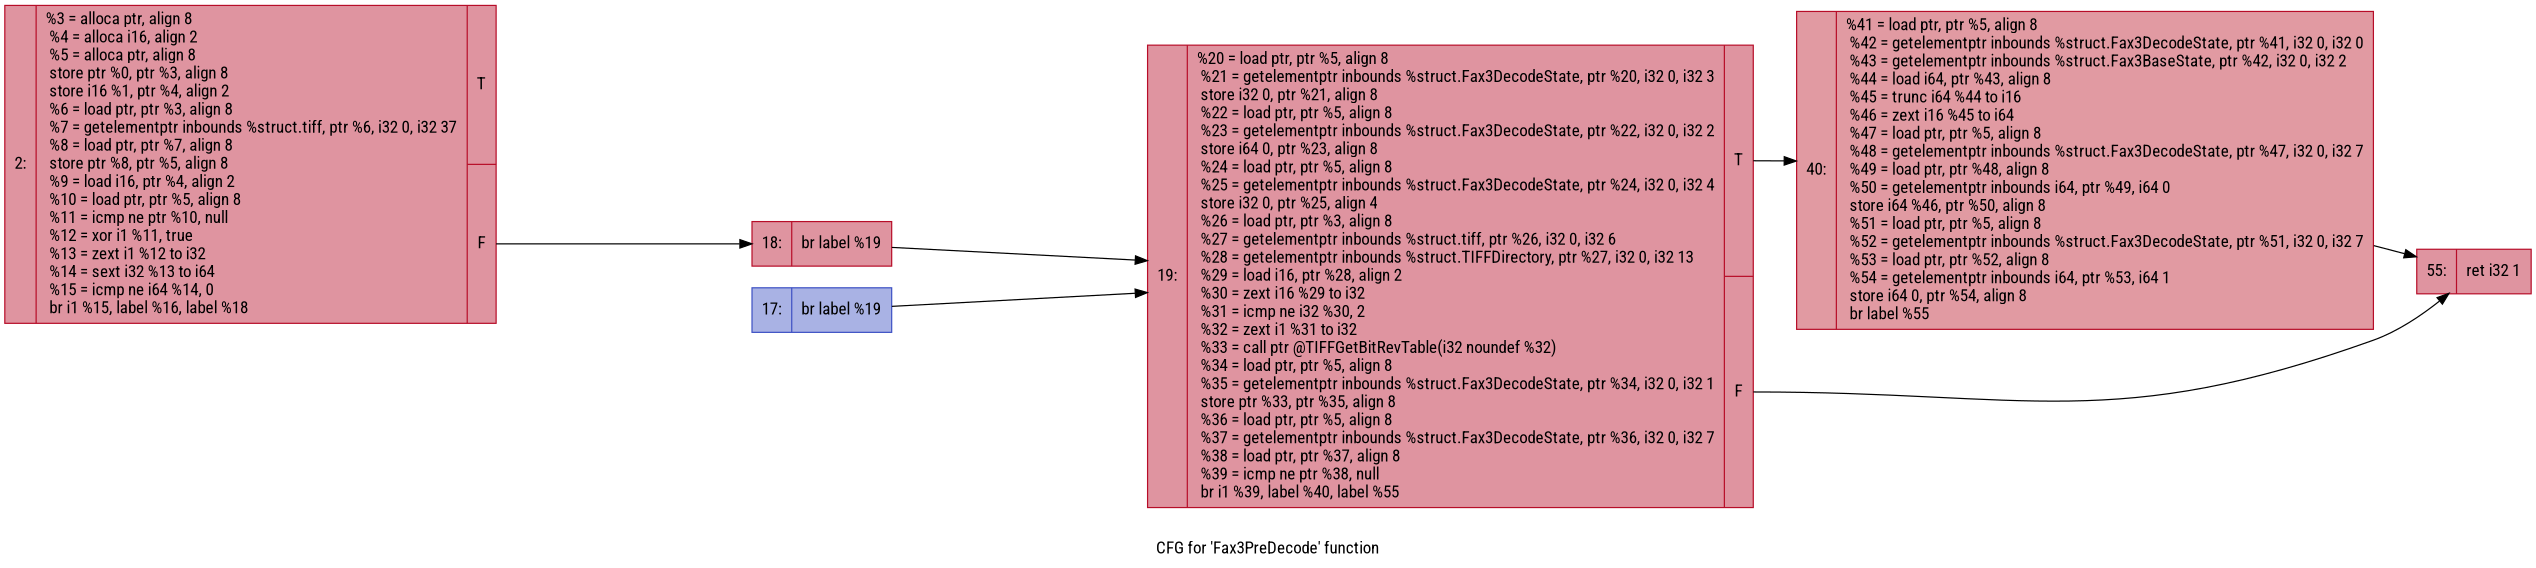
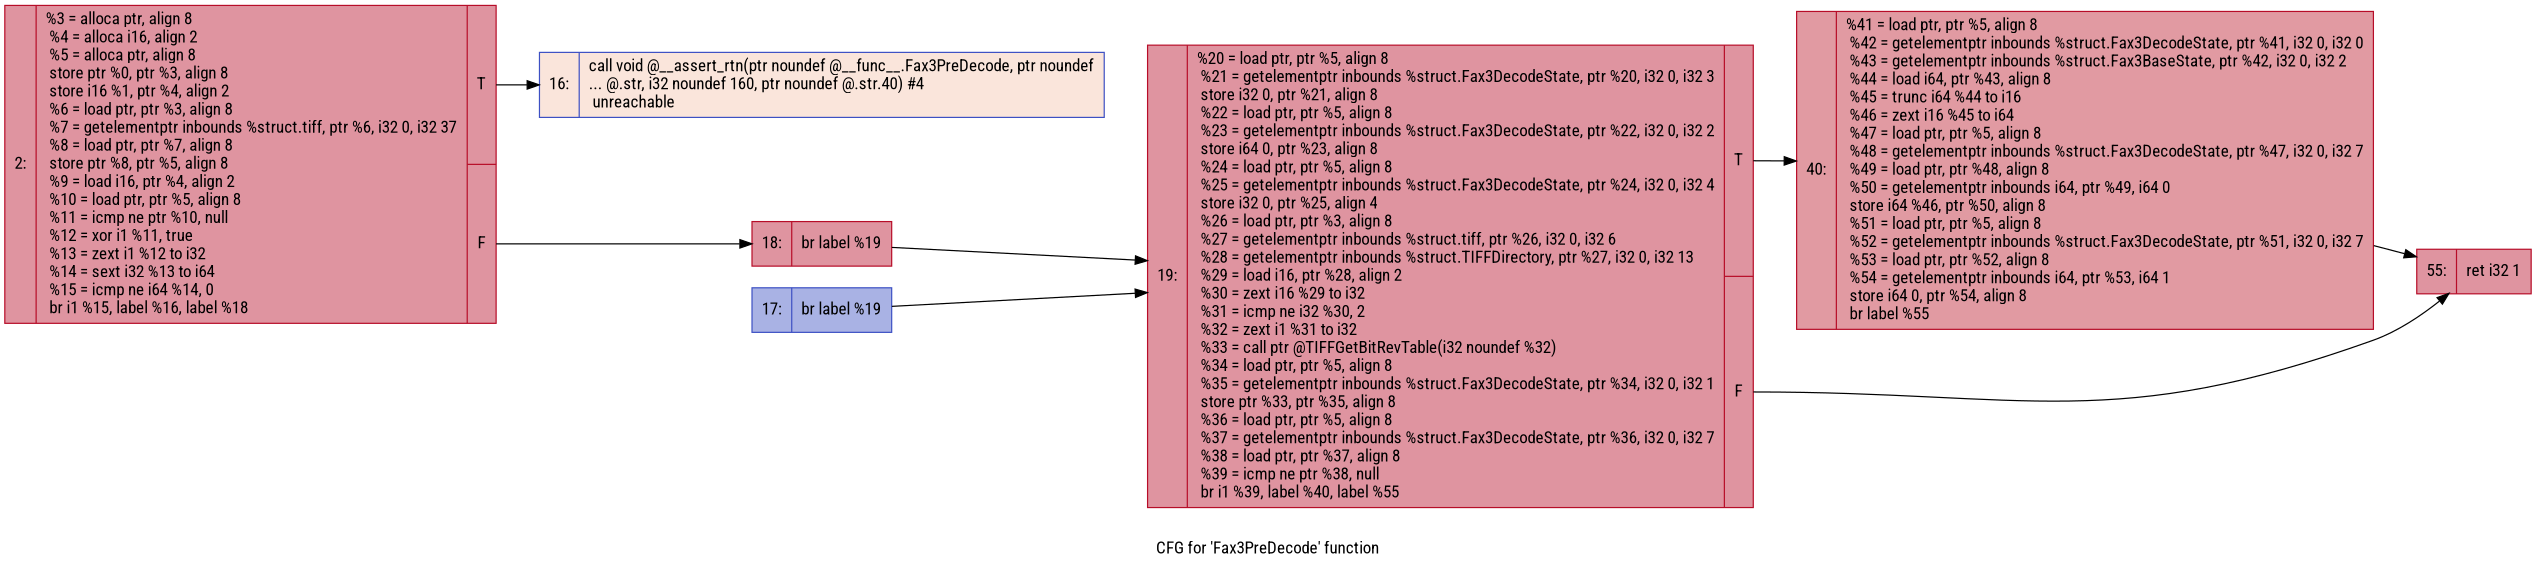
none -> (822, 85)
